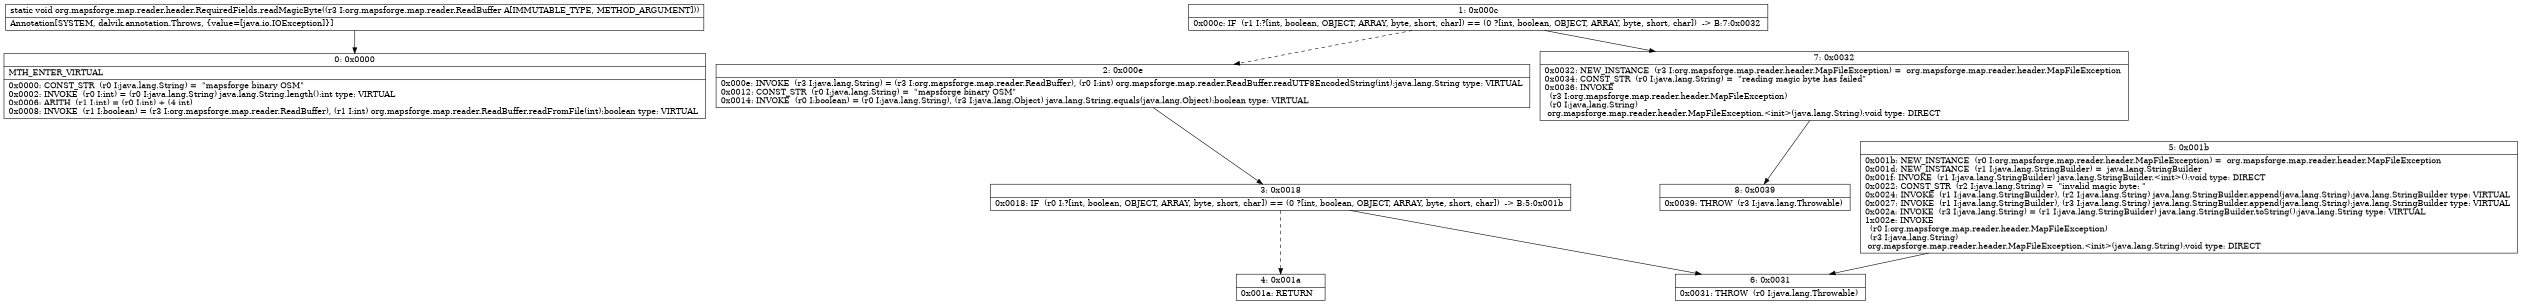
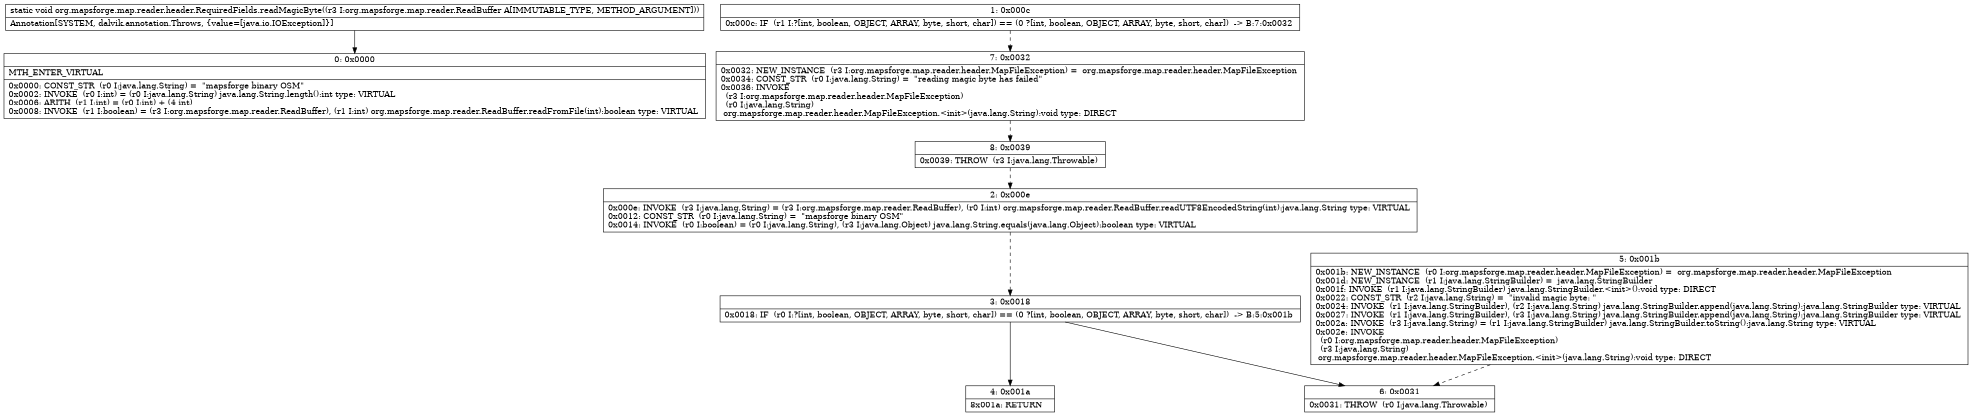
(1597, 40) -> (1010, 38)
(1326, 47) -> (1010, 175)
(1206, 144) -> (1010, 261)
(1789, 150) -> (1010, 128)
(1902, 221) -> (1352, 332)
(1281, 239) -> (1010, 351)
(1882, 263) -> (1465, 374)
(1281, 294) -> (1010, 405)
